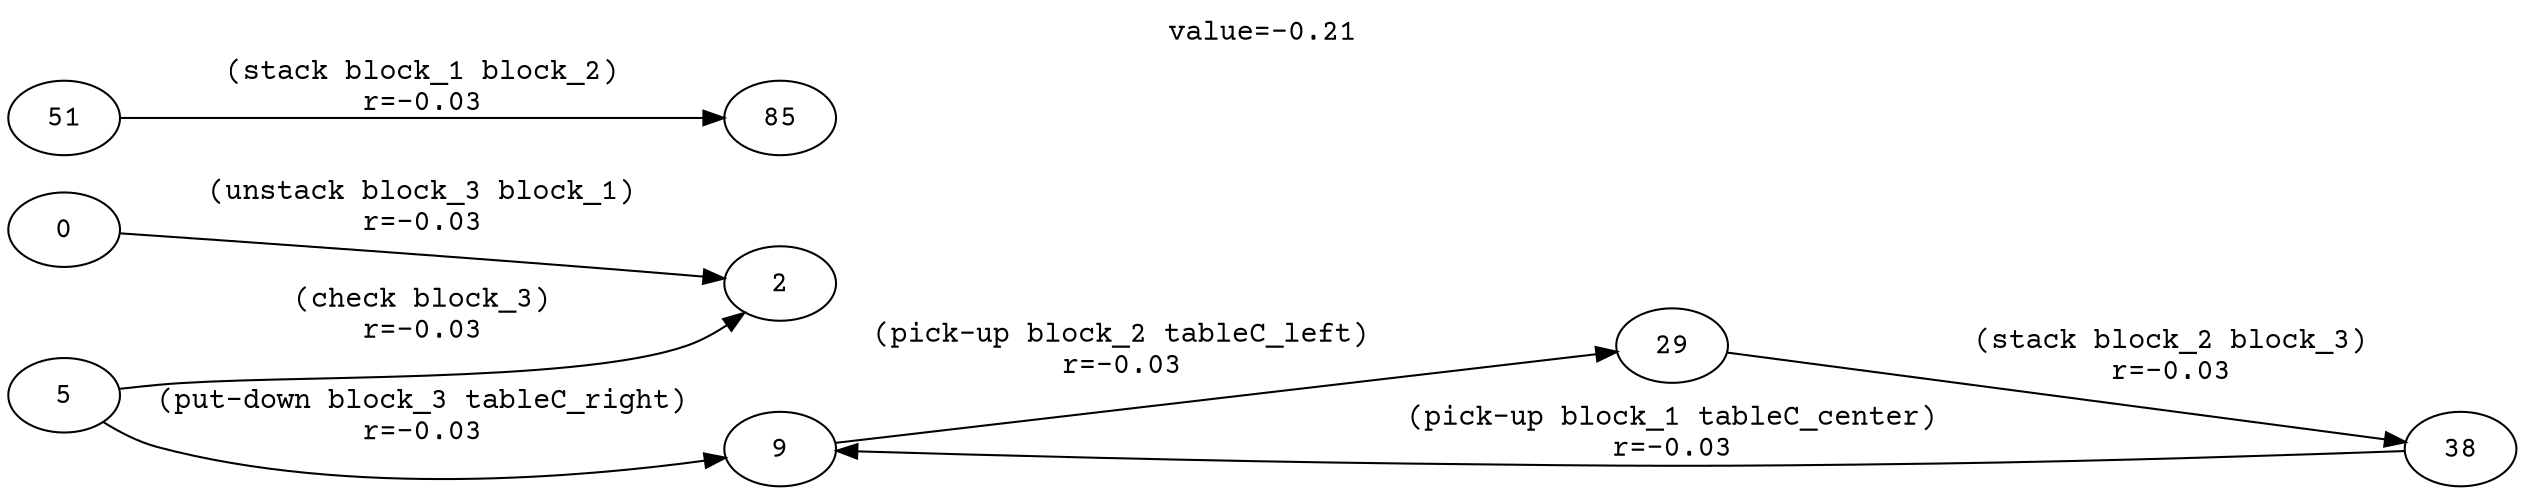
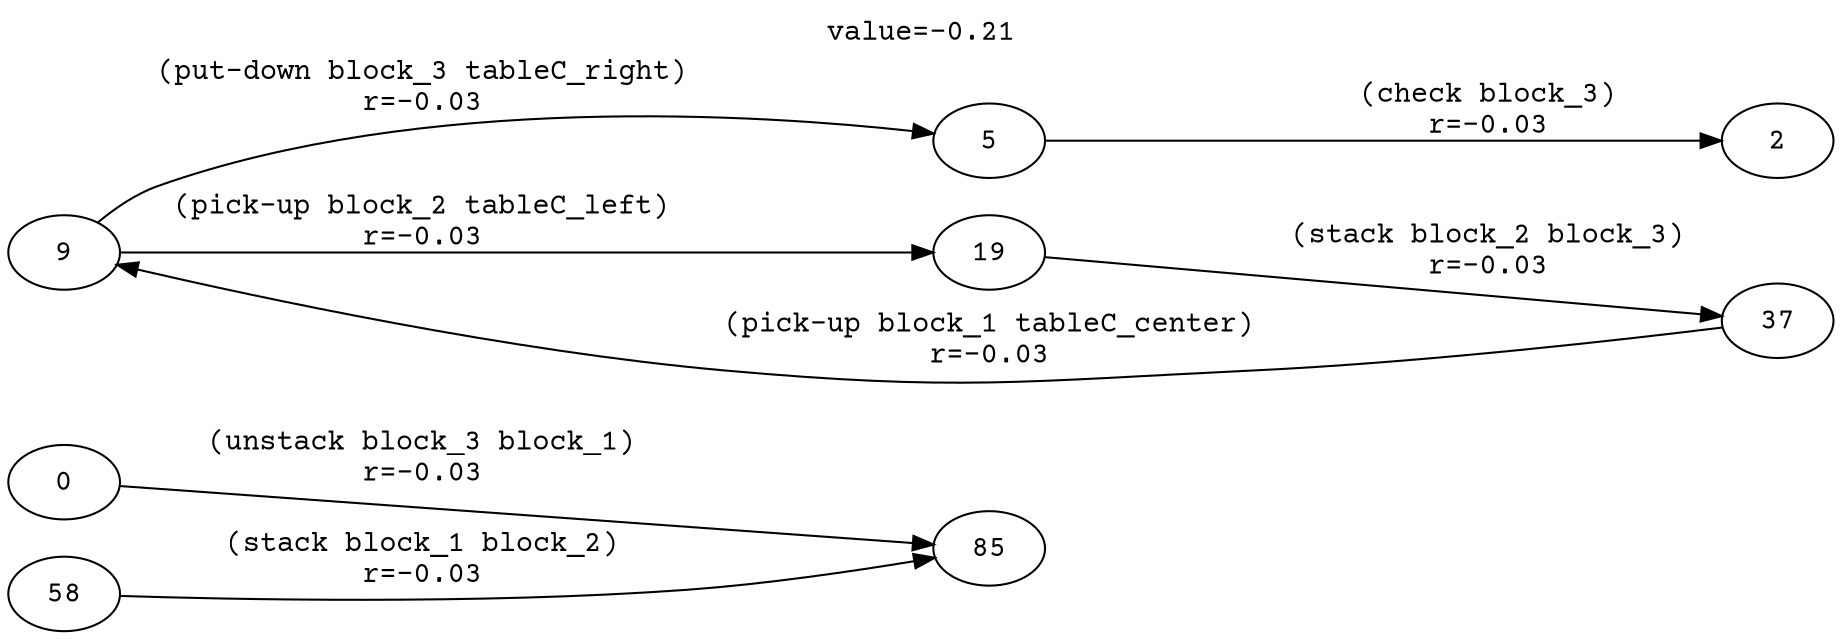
(64, 118) -> (64, 594)
(412, 254) -> (516, 515)
(1672, 346) -> (989, 252)
(2461, 449) -> (1778, 321)
(400, 478) -> (497, 122)
